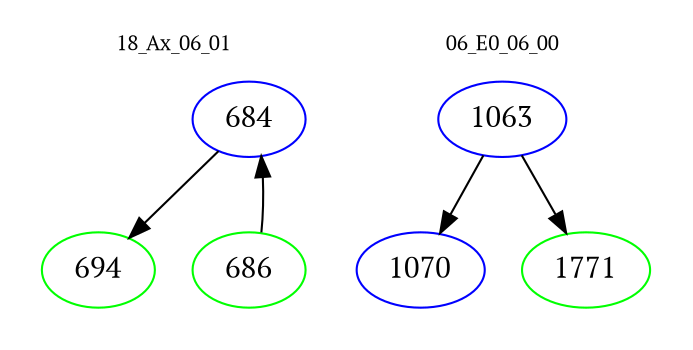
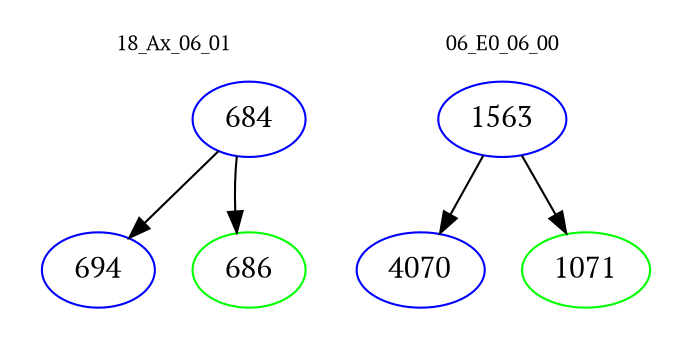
(502, 119) -> (502, 119)
(263, 205) -> (235, 184)
(98, 270) -> (98, 270)
(421, 270) -> (421, 270)
(586, 270) -> (586, 270)
